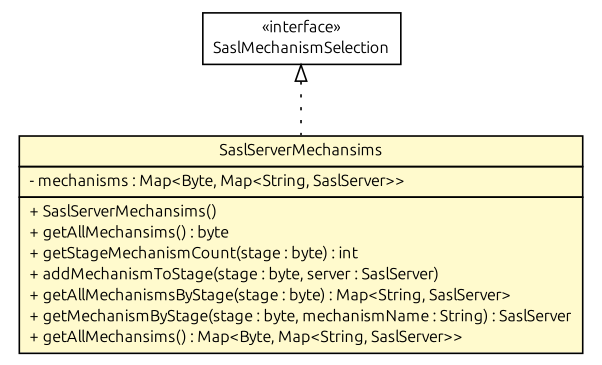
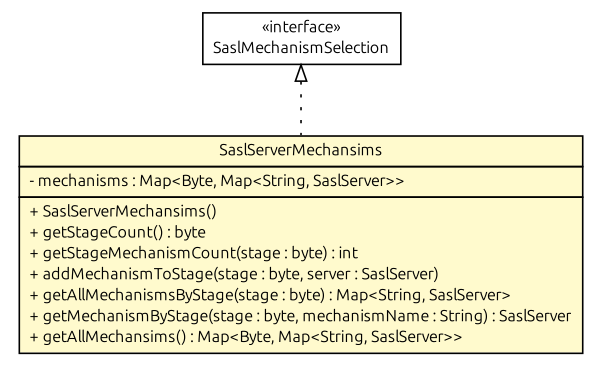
(130, 233) -> (118, 233)
